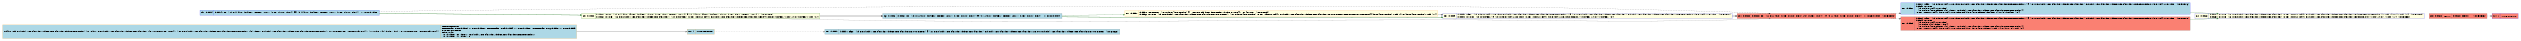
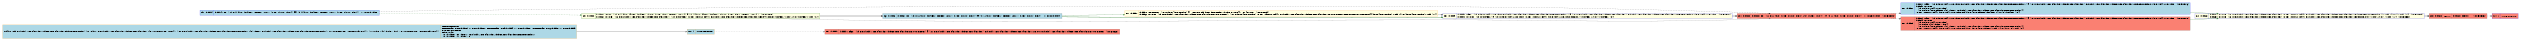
(480, 14) -> (480, 14)
none -> (2426, 16)
(972, 32) -> (972, 32)
